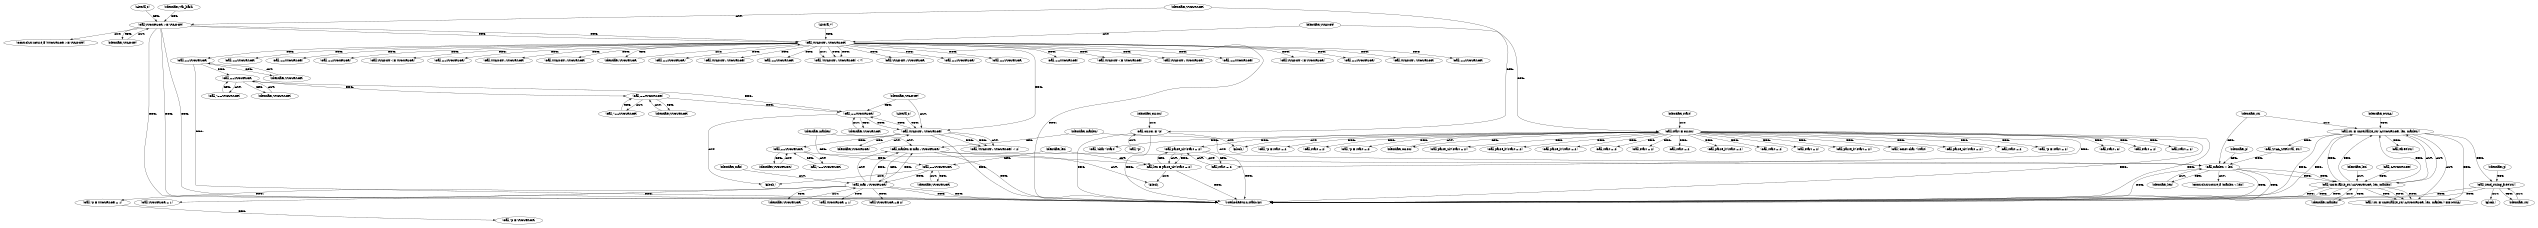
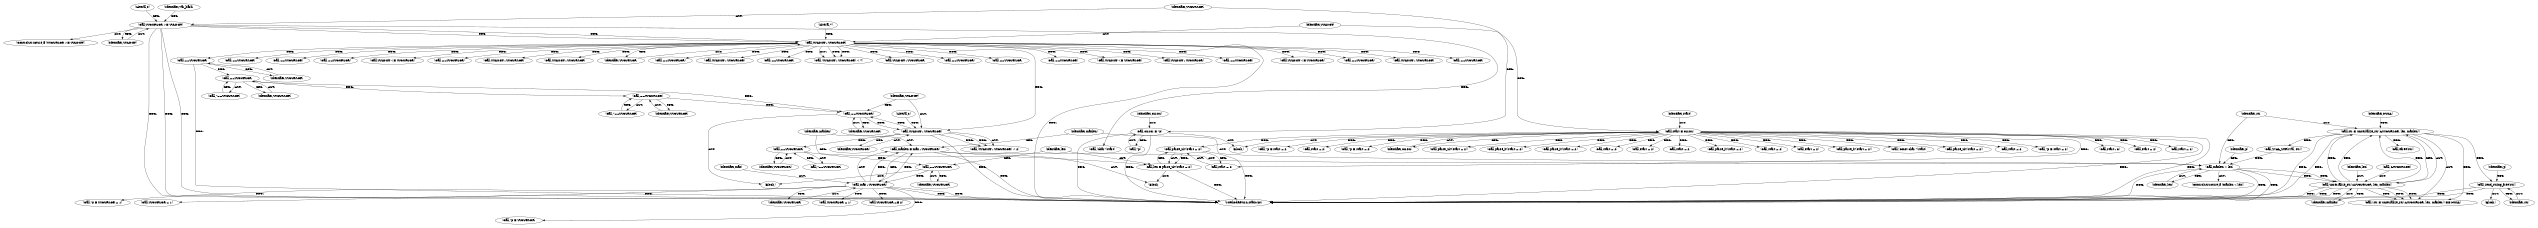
(1266, 137) -> (1059, 31)
none -> (1139, 139)
(2430, 158) -> (2430, 158)
(2383, 176) -> (2383, 176)
(307, 216) -> (748, 219)
